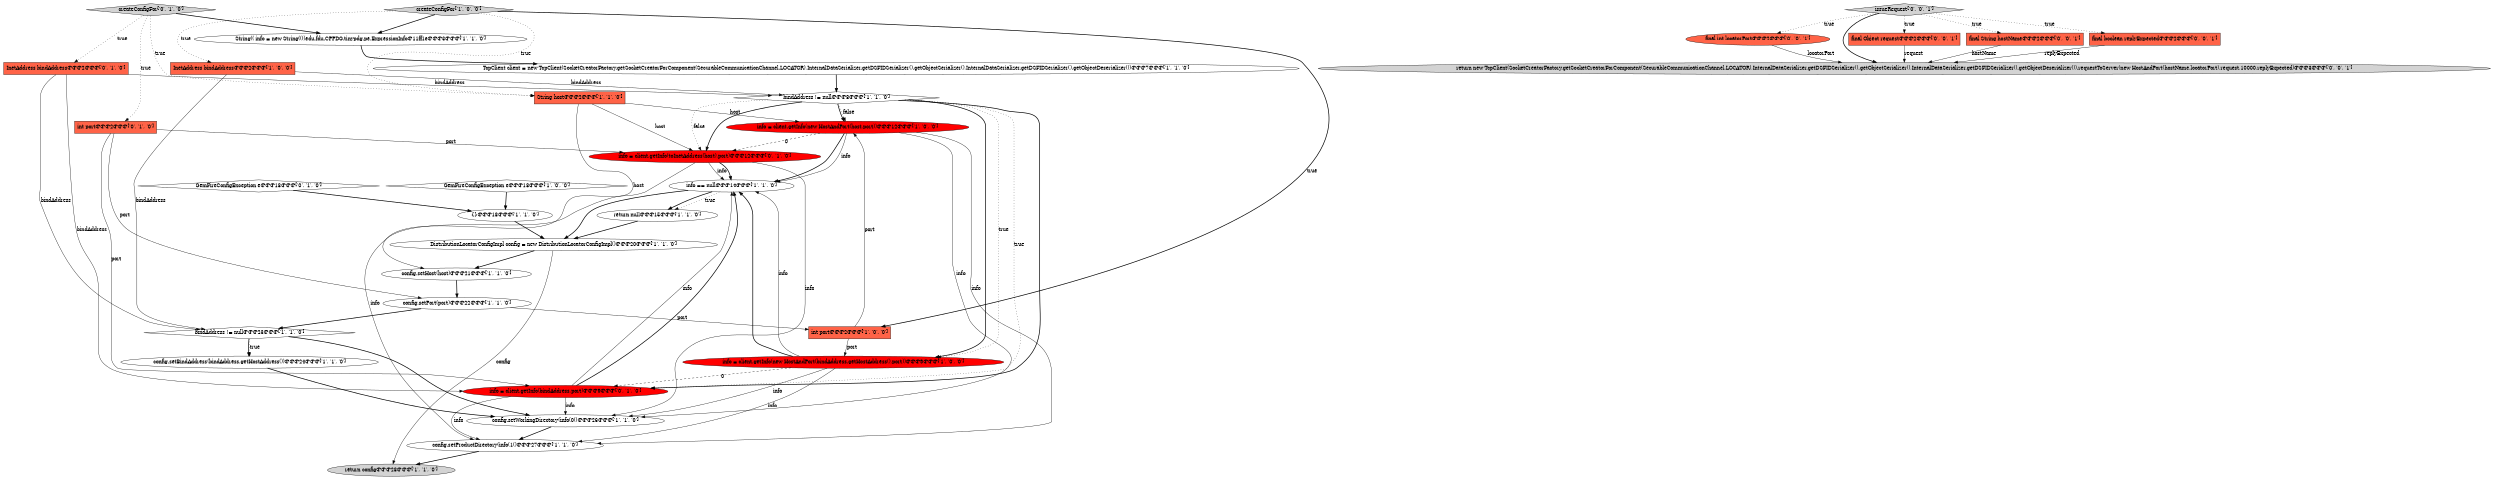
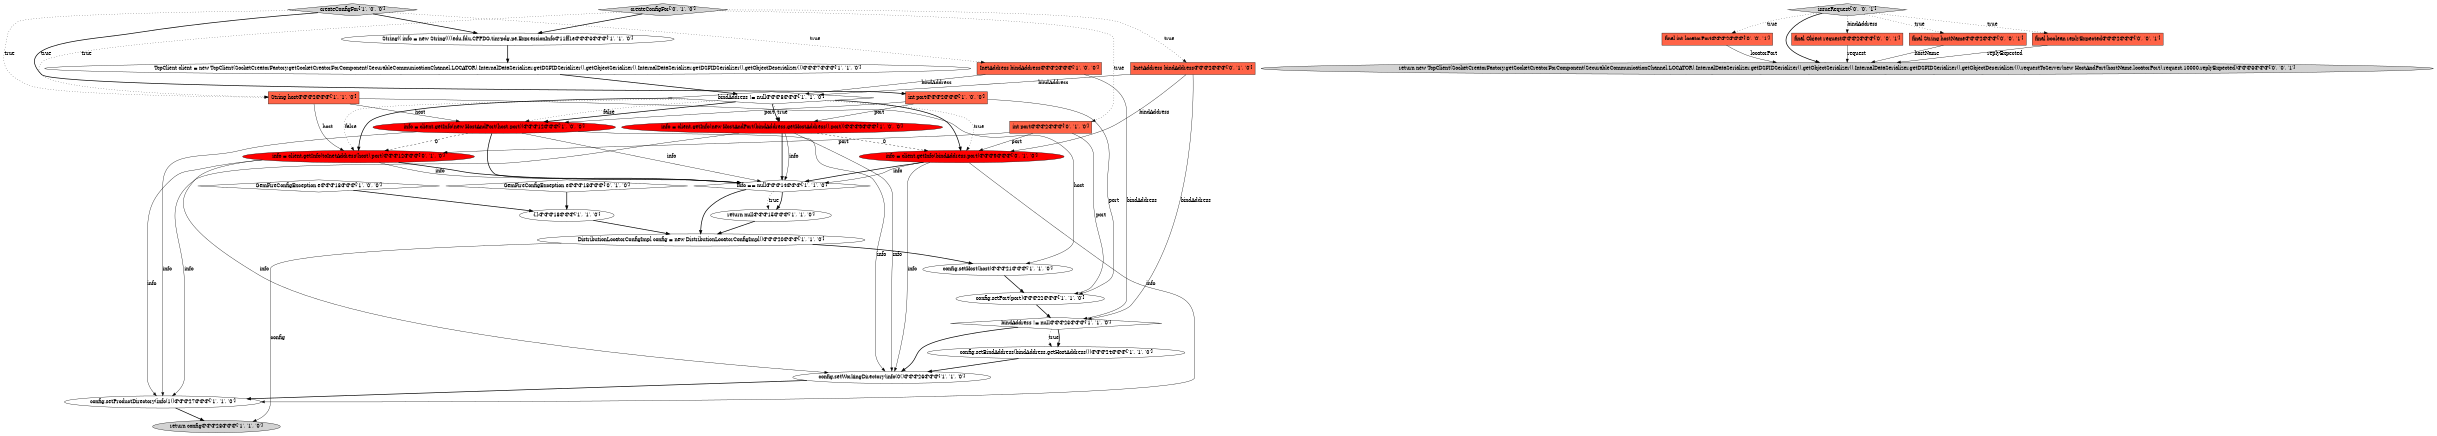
(1910, 24) -> (1862, 24)
(1758, 39) -> (1717, 39)
(732, 186) -> (782, 186)
(658, 318) -> (1109, 159)
